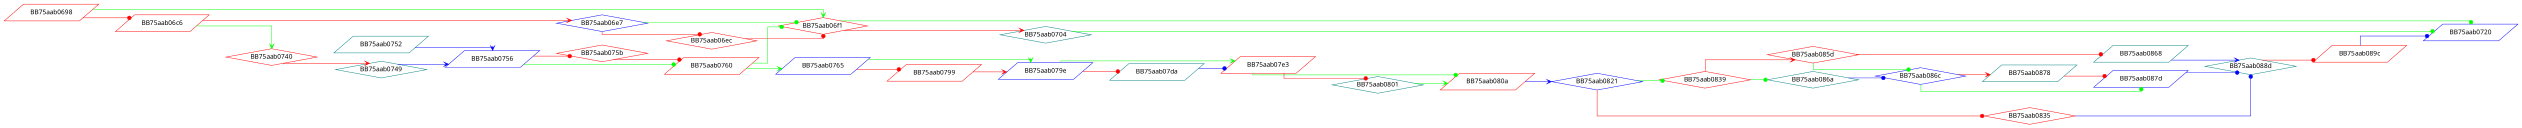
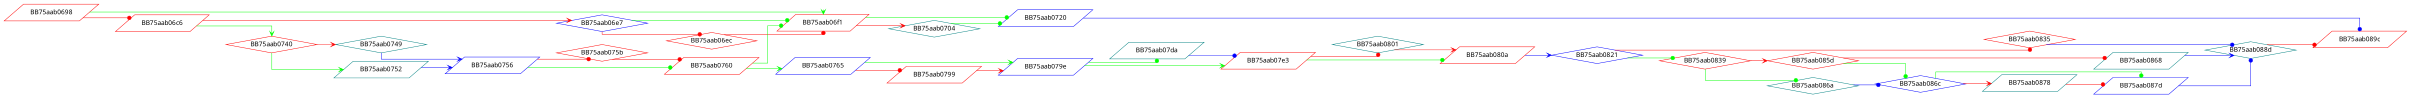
(823, 26) -> (823, 23)
(2388, 36) -> (1726, 18)
none -> (297, 70)
(1099, 71) -> (1123, 62)
(1429, 83) -> (1423, 50)
